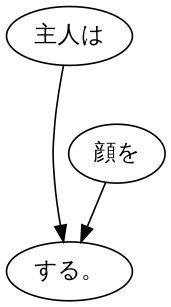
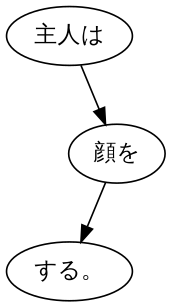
(53, 145) -> (90, 87)
